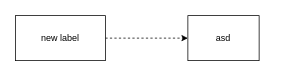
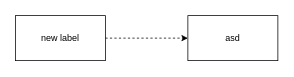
(224, 38) -> (233, 38)
